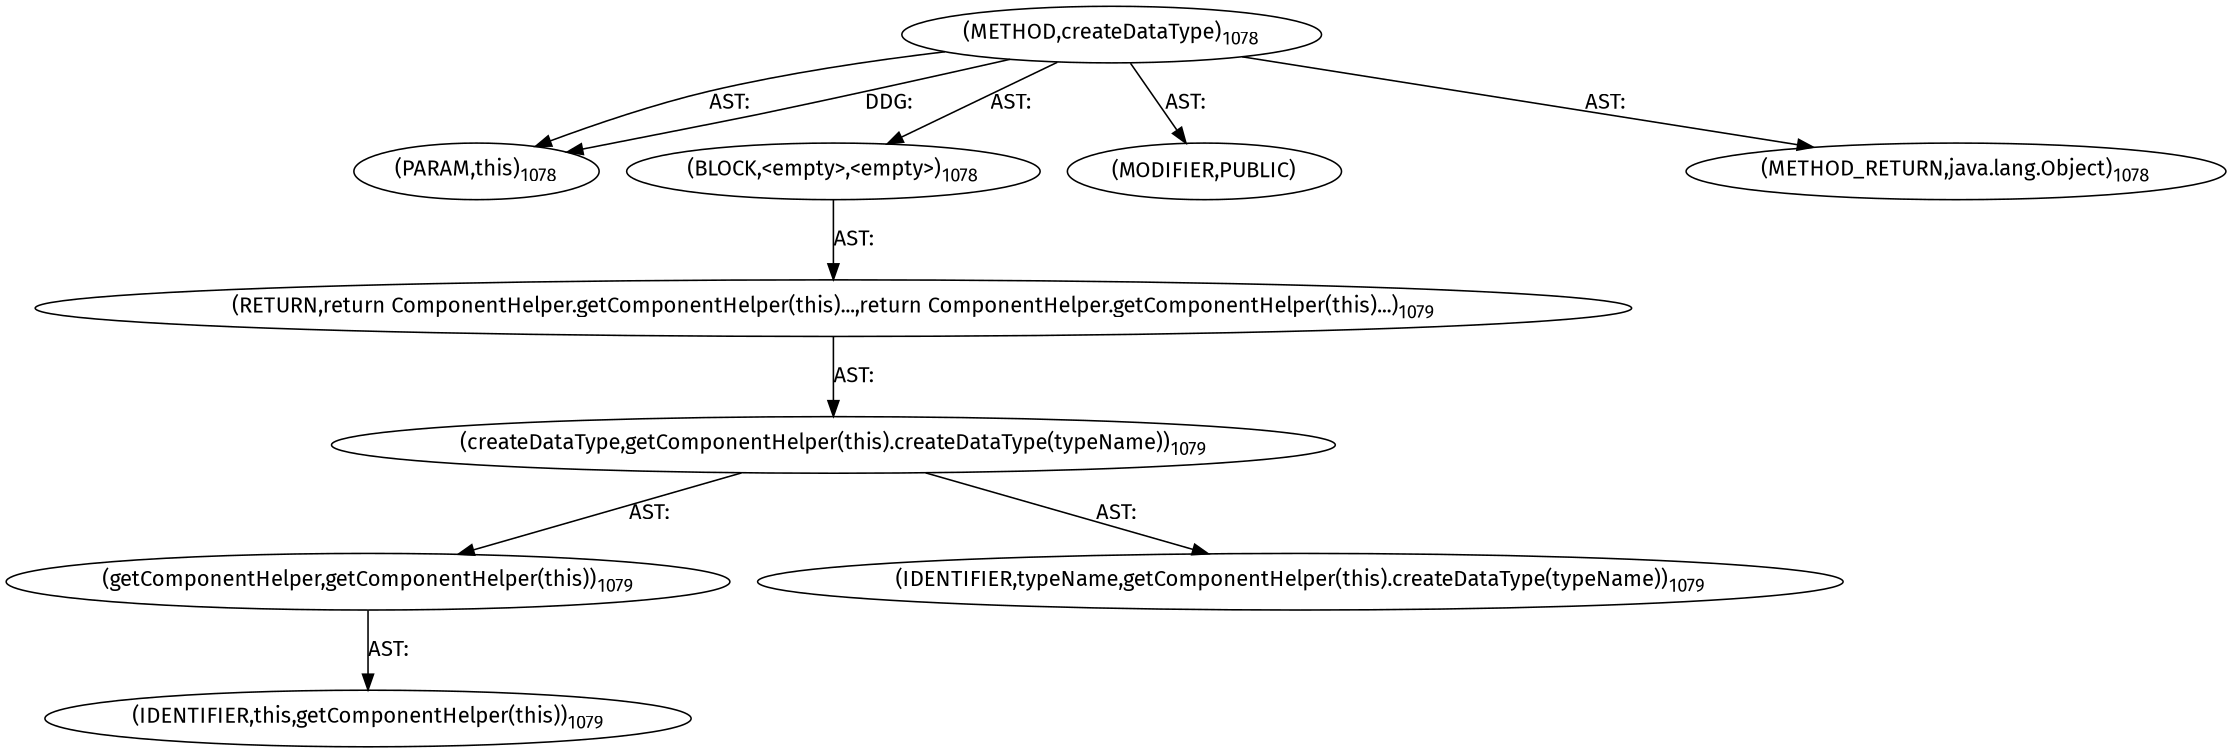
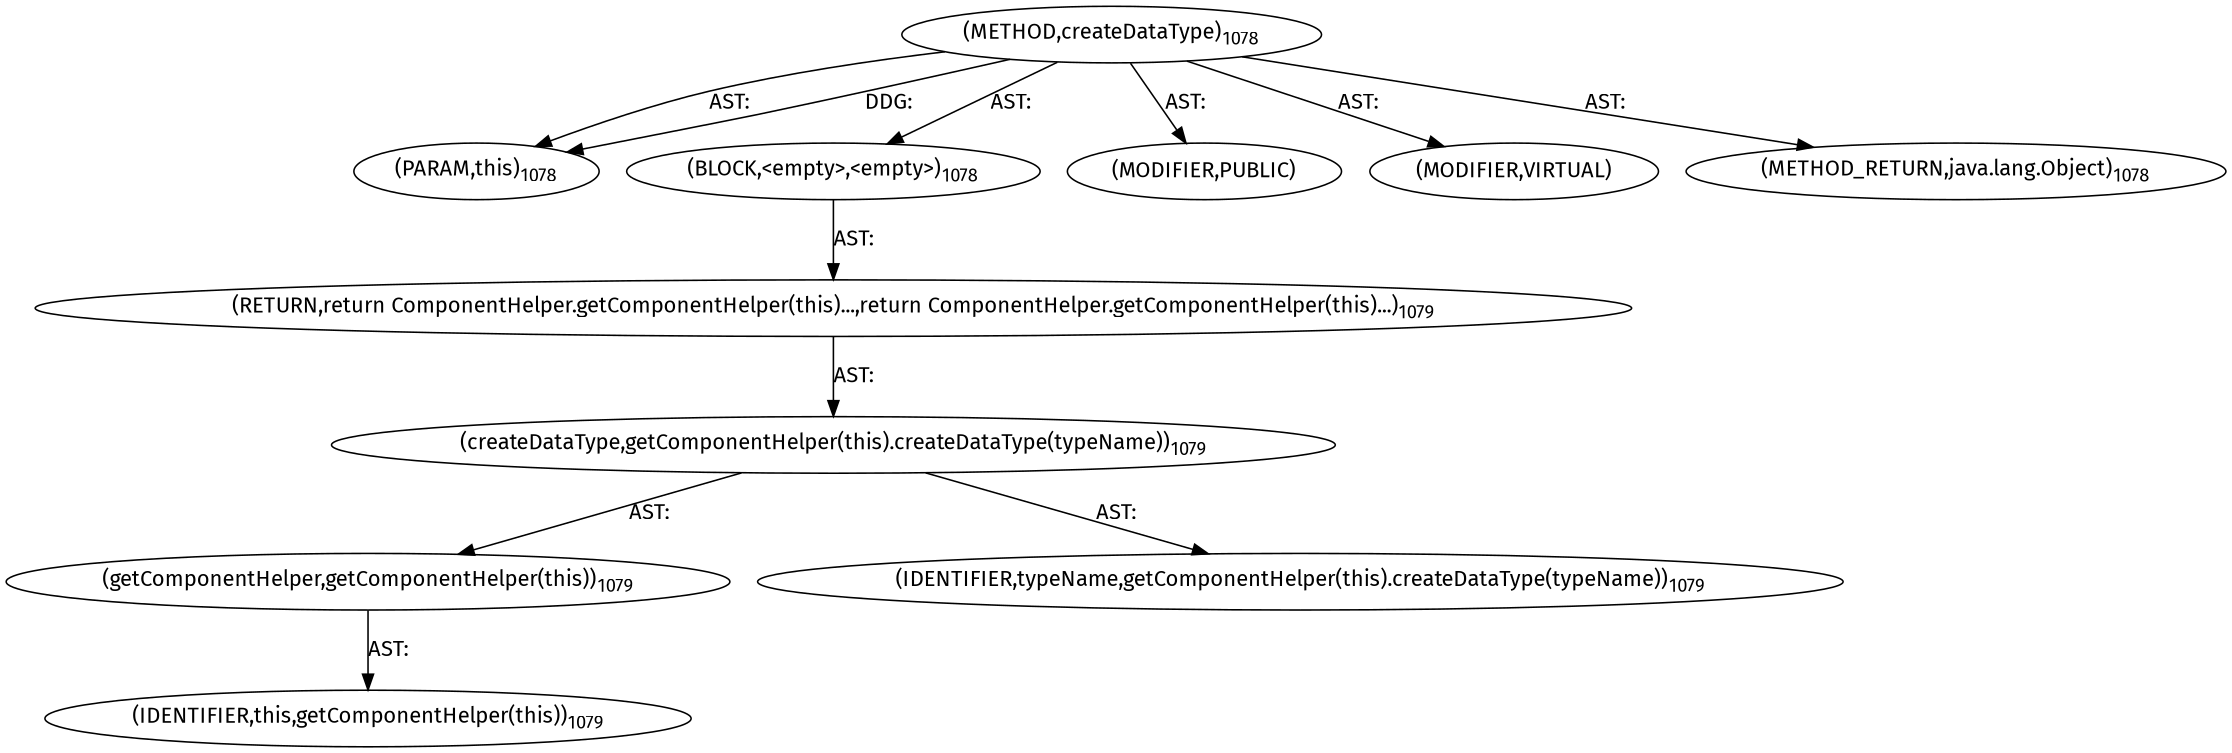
none -> (1514, 171)
